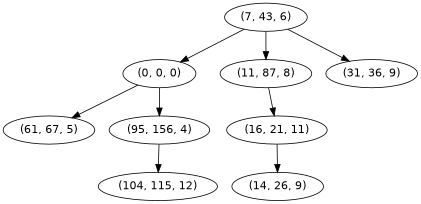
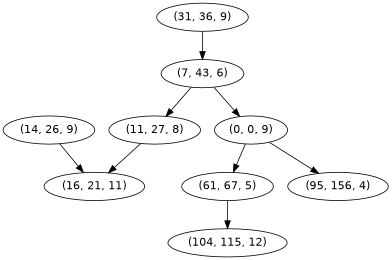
(315, 43) -> (202, 42)
(159, 74) -> (251, 130)
(266, 74) -> (155, 130)
(159, 154) -> (228, 211)
(277, 154) -> (69, 155)
